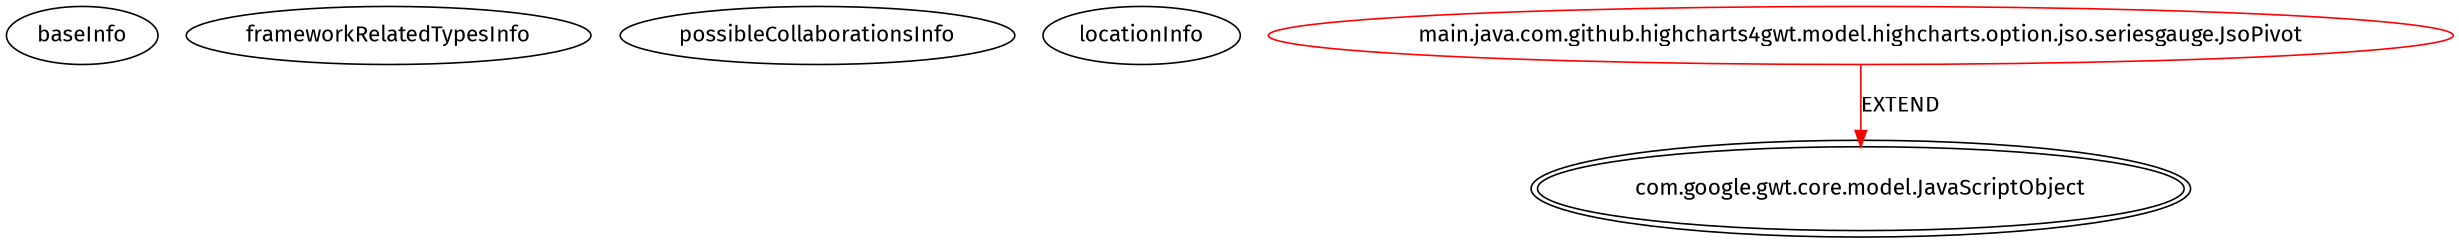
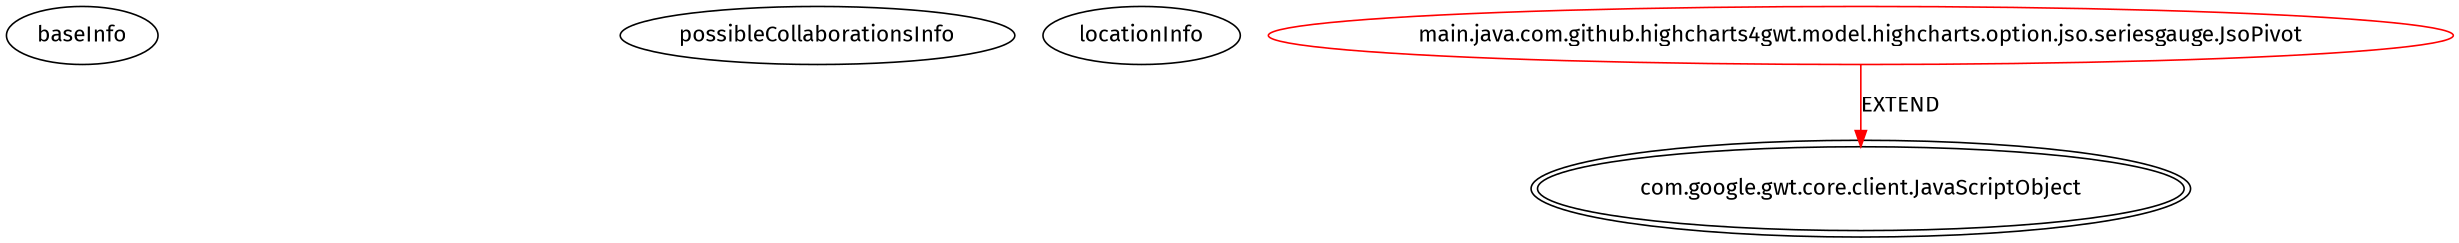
(389, 35) -> none
(1861, 189) -> (1861, 189)
